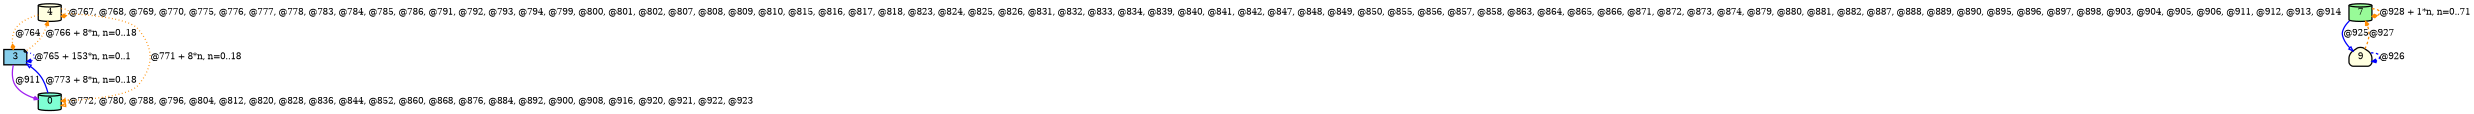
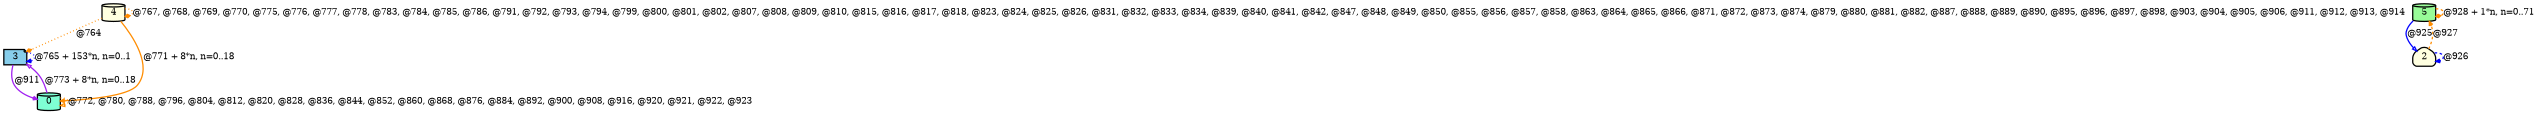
(2360, 13) -> (2424, 13)
(39, 40) -> none
(150, 55) -> (136, 87)
(2360, 57) -> (2424, 57)
(42, 78) -> (41, 78)
